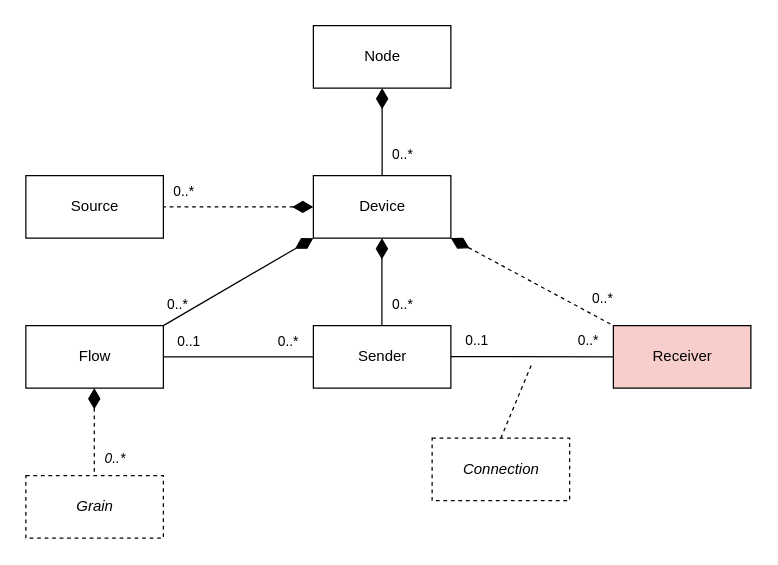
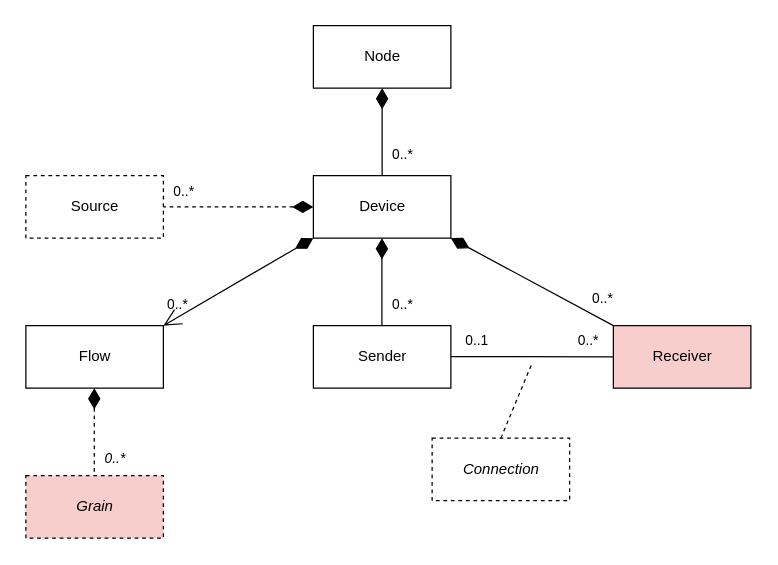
(94, 207) -> (94, 207)
(542, 287) -> (542, 287)
(167, 323) -> (168, 323)
(238, 357) -> none
(94, 507) -> (94, 507)
